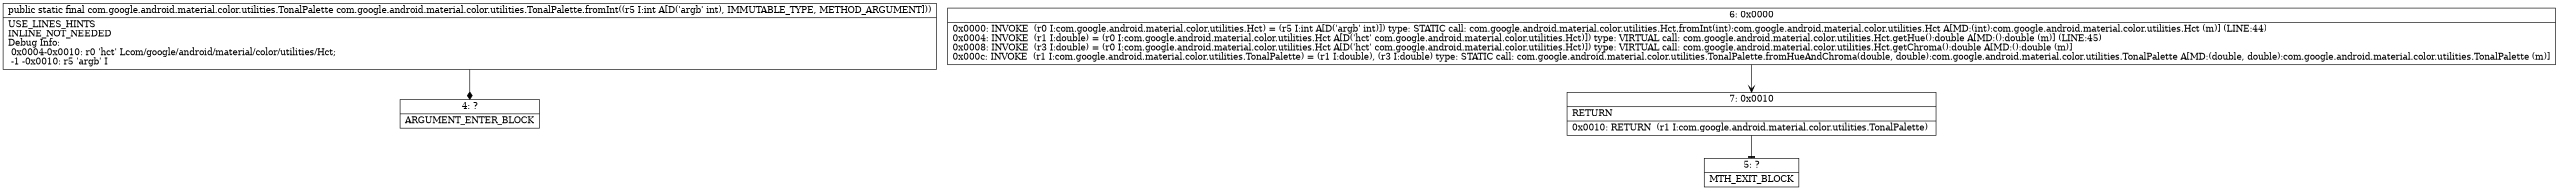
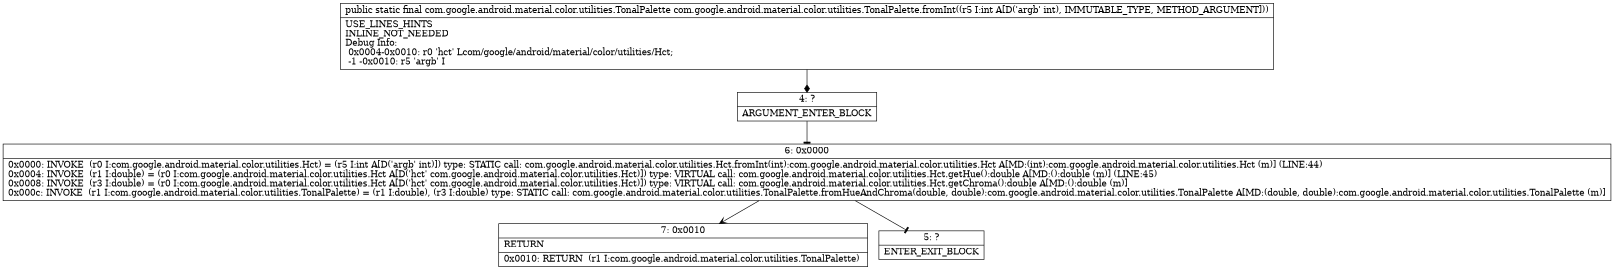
none -> (807, 131)
(1752, 145) -> (880, 215)
(1752, 180) -> (931, 252)
